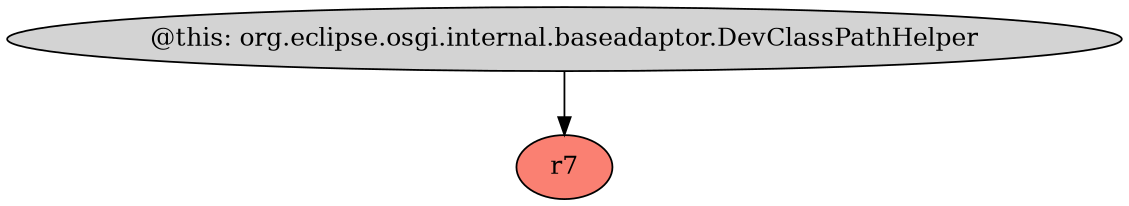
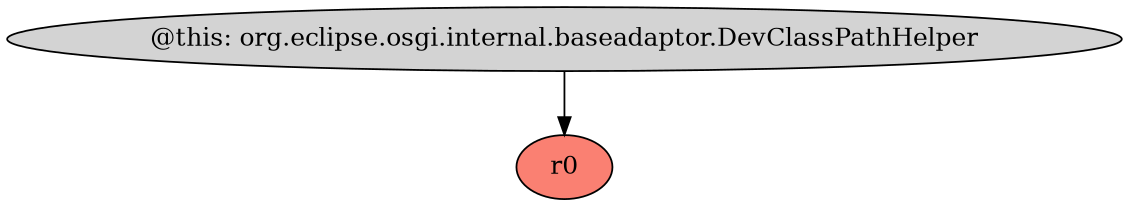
(564, 167) -> (564, 167)
